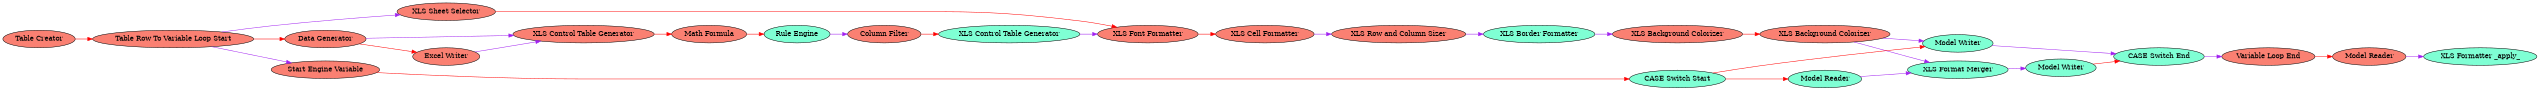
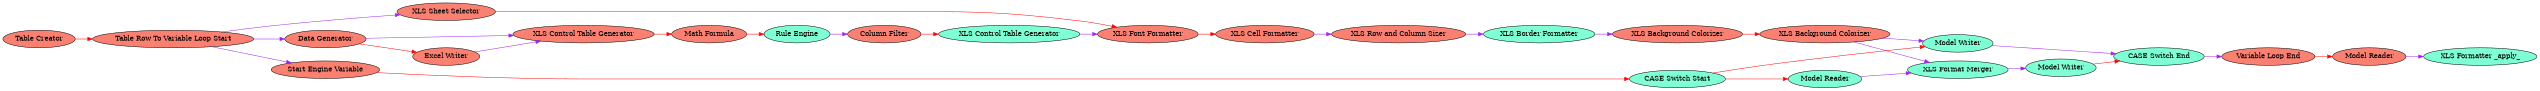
(267, 39) -> (267, 39)
